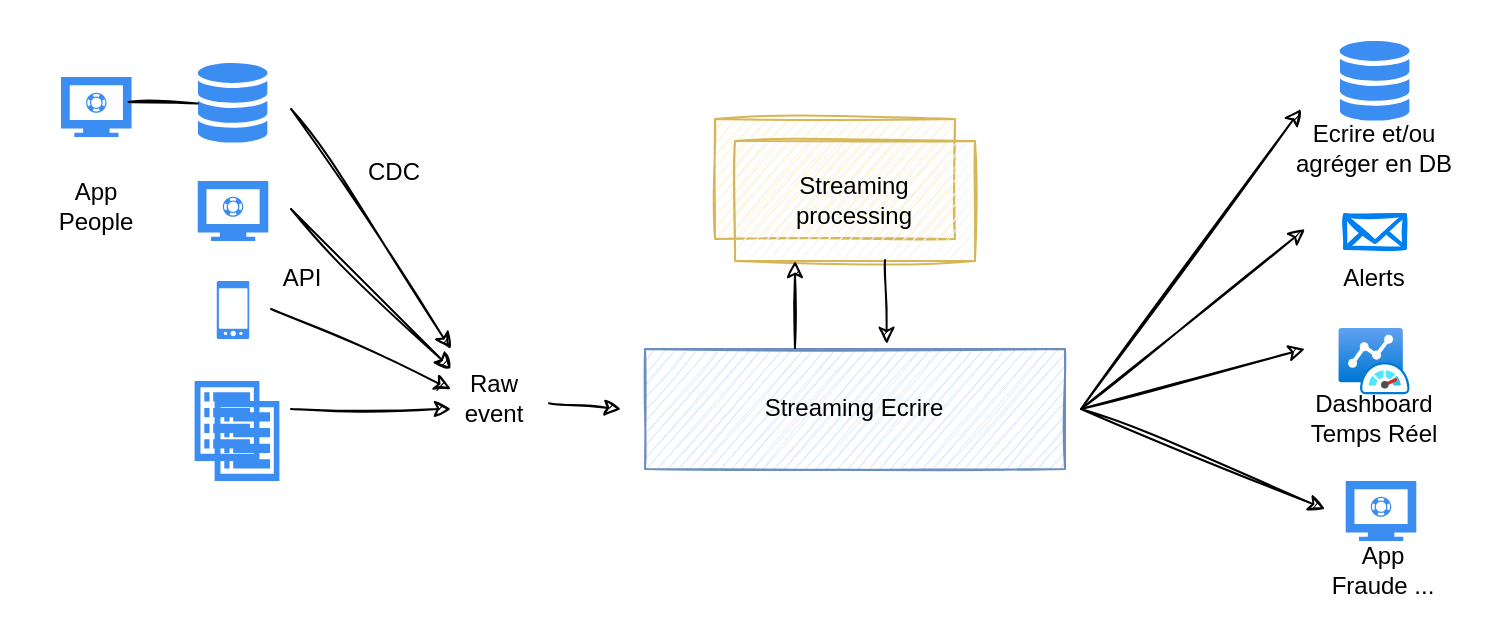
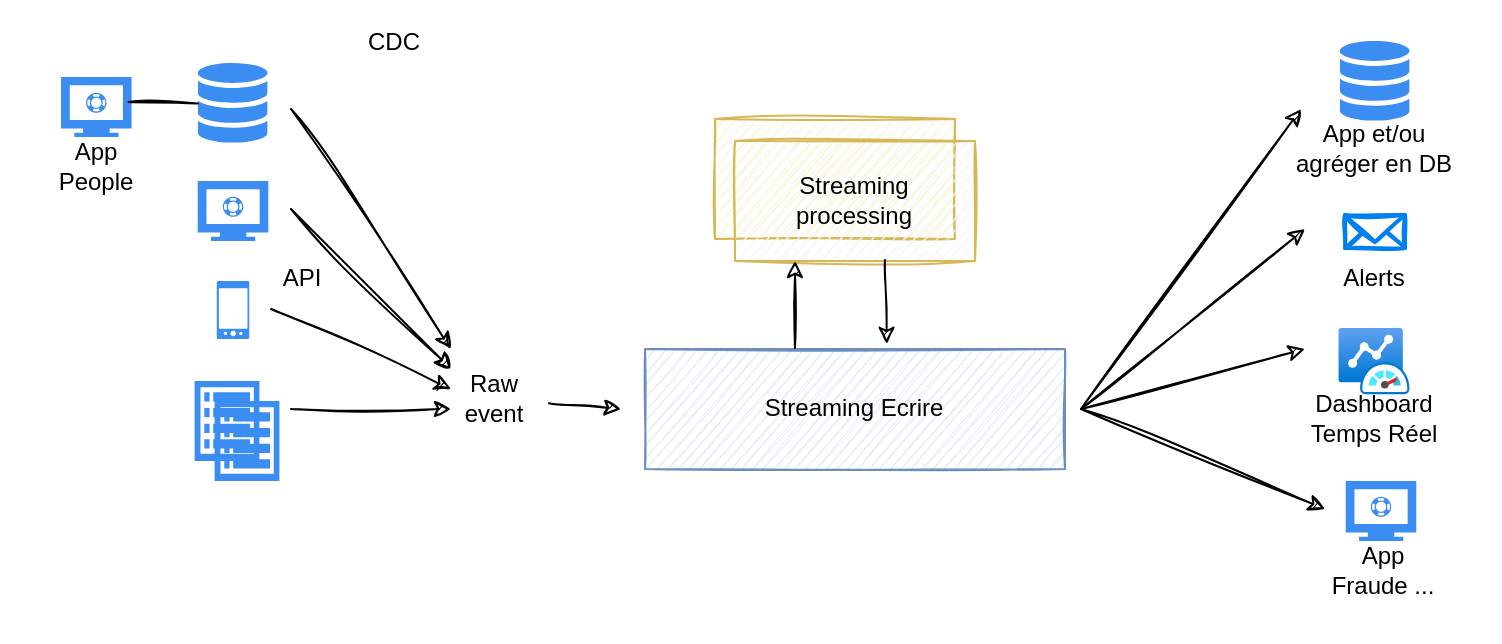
(1375, 149) -> (1375, 149)
(395, 173) -> (395, 43)
(96, 207) -> (96, 167)
